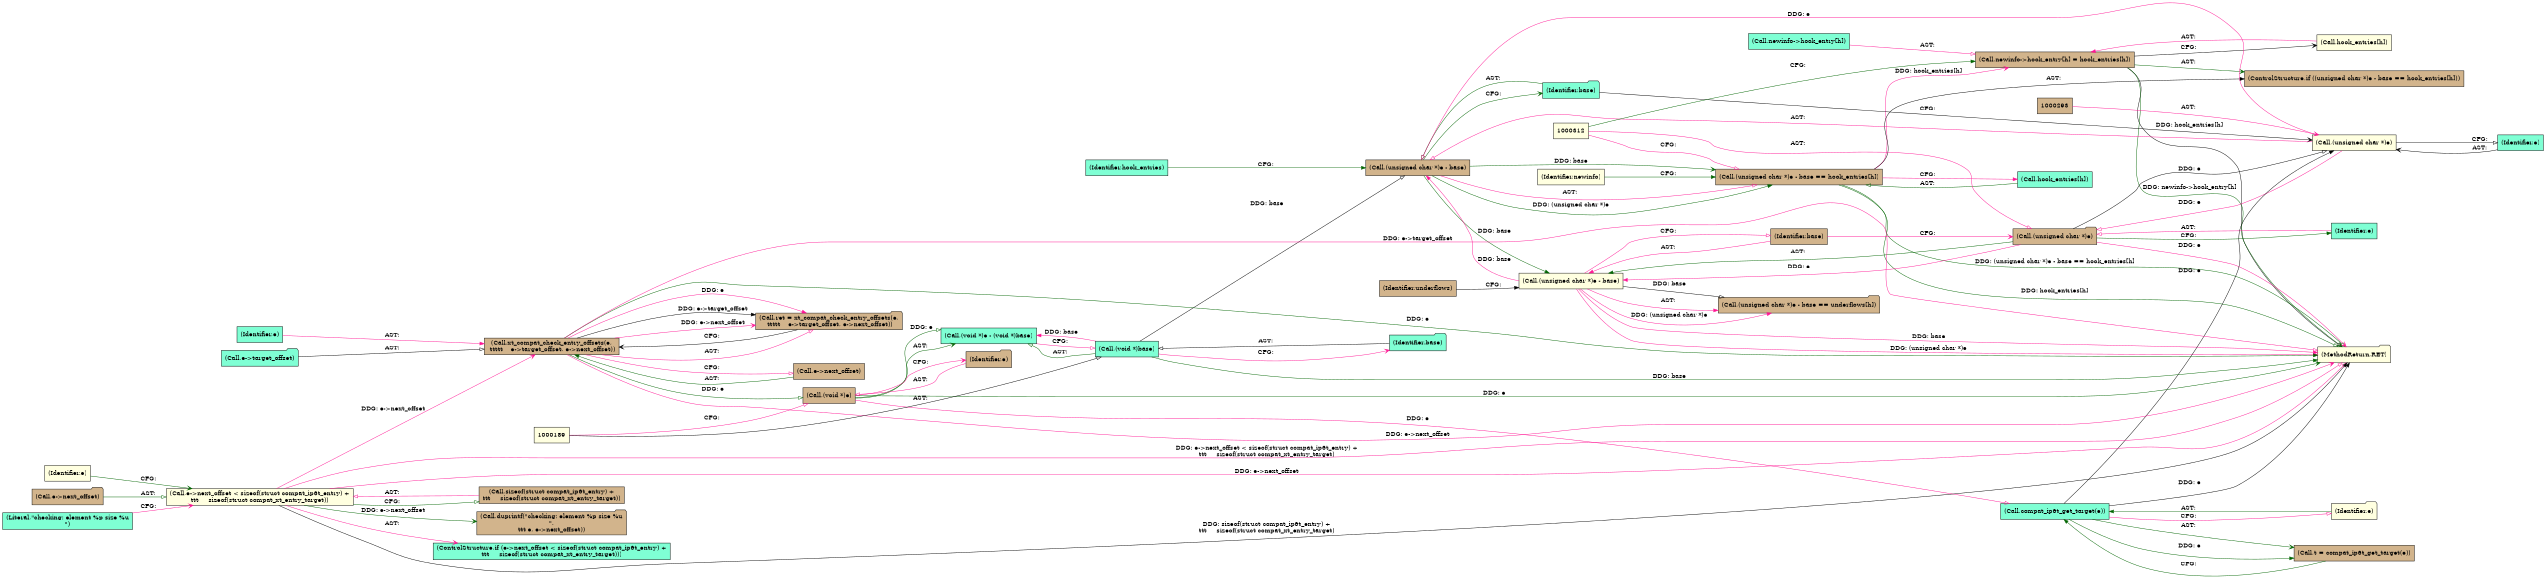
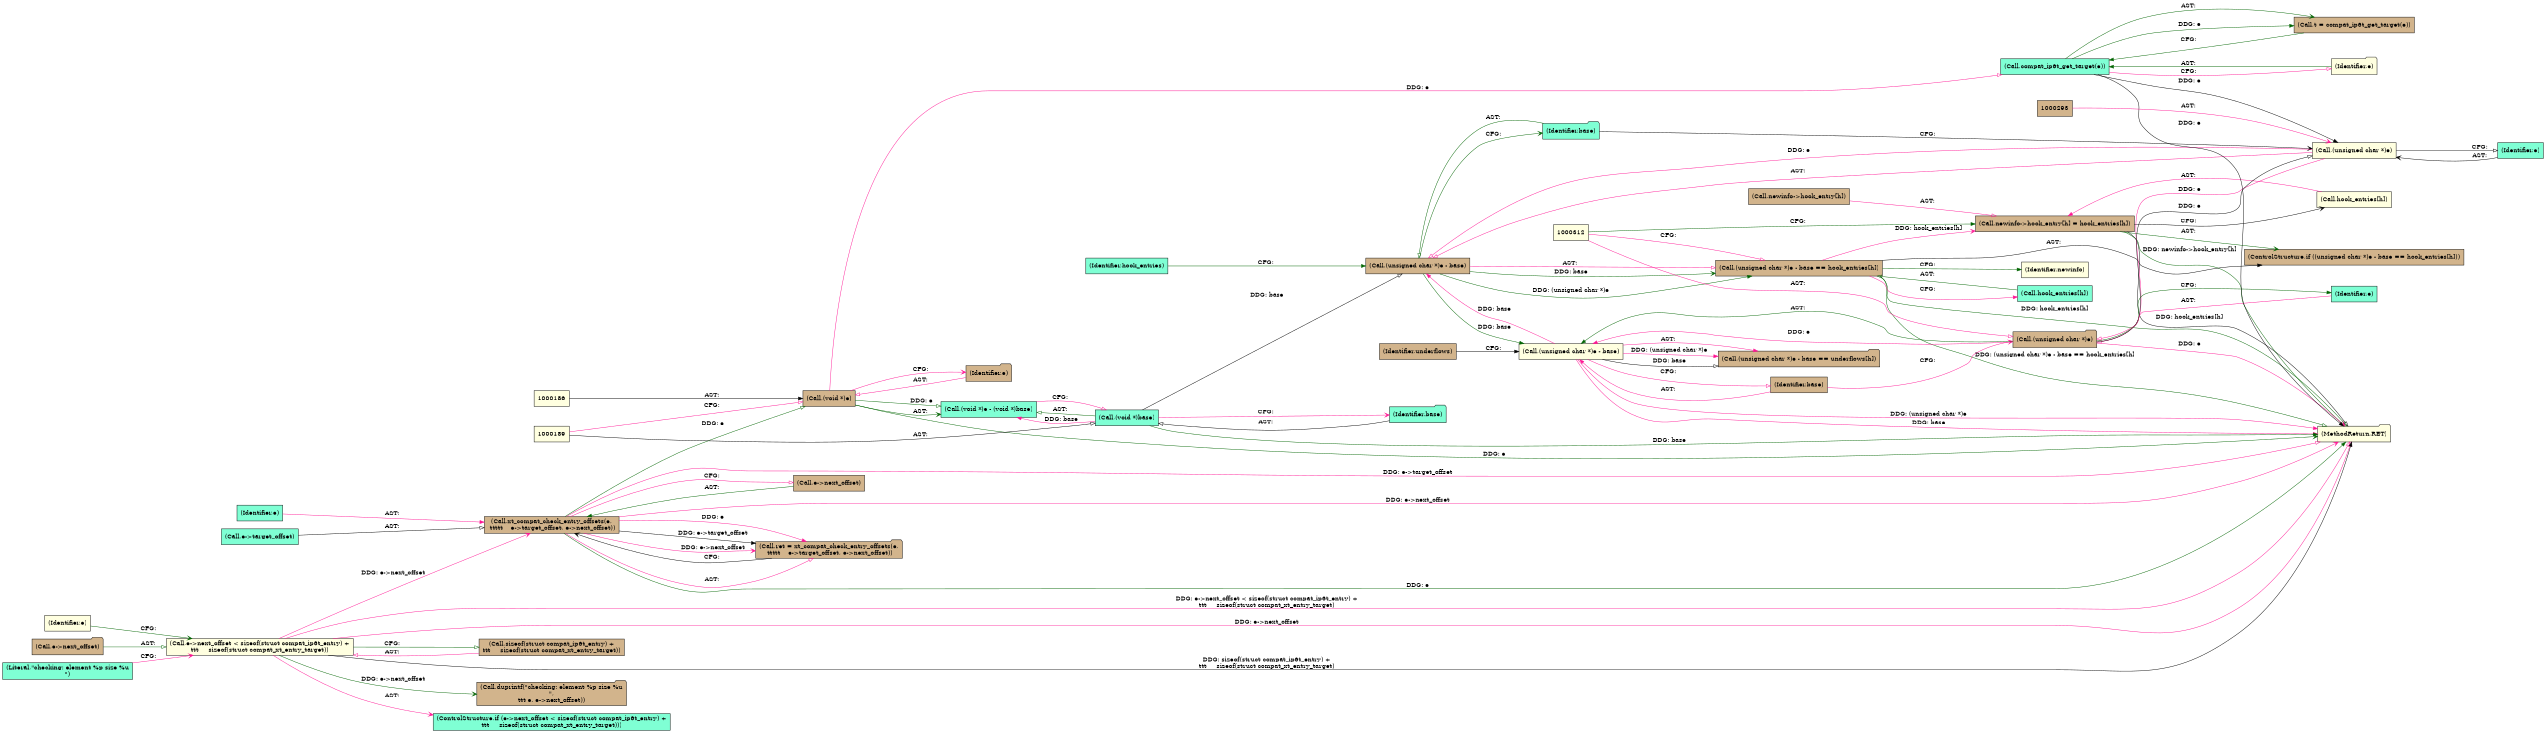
(1799, 41) -> (1799, 197)
(1658, 177) -> (1950, 269)
(260, 358) -> (260, 537)
none -> (552, 399)
